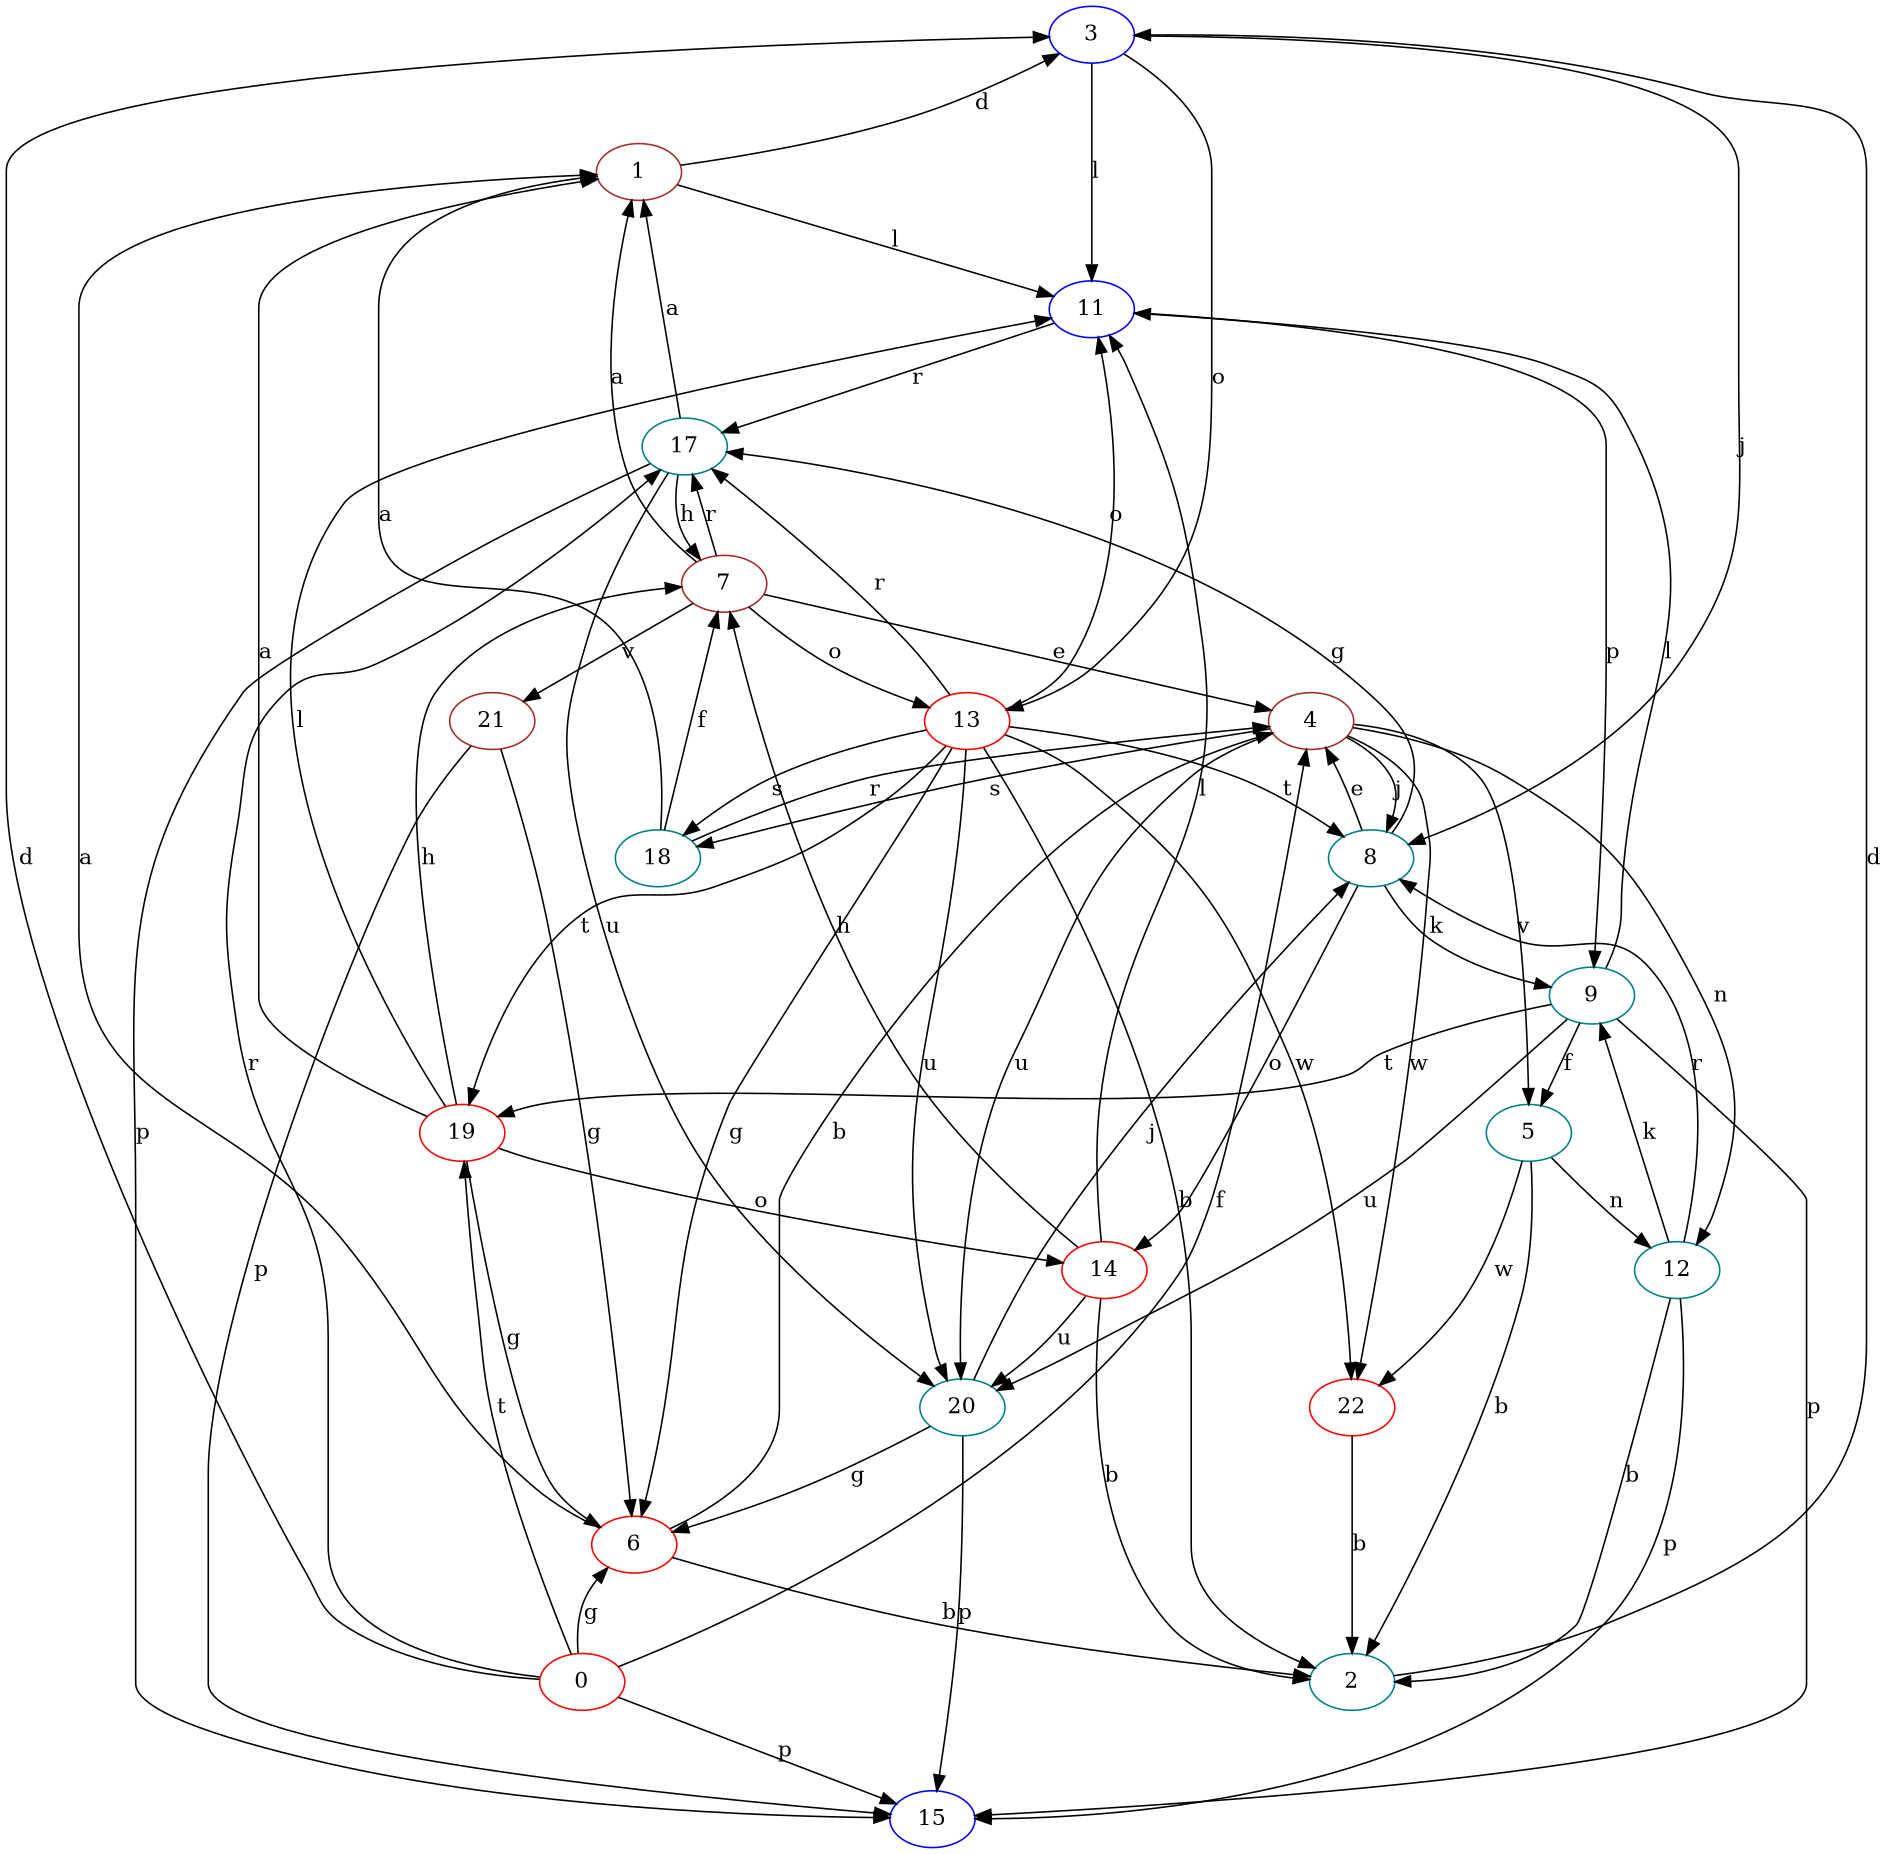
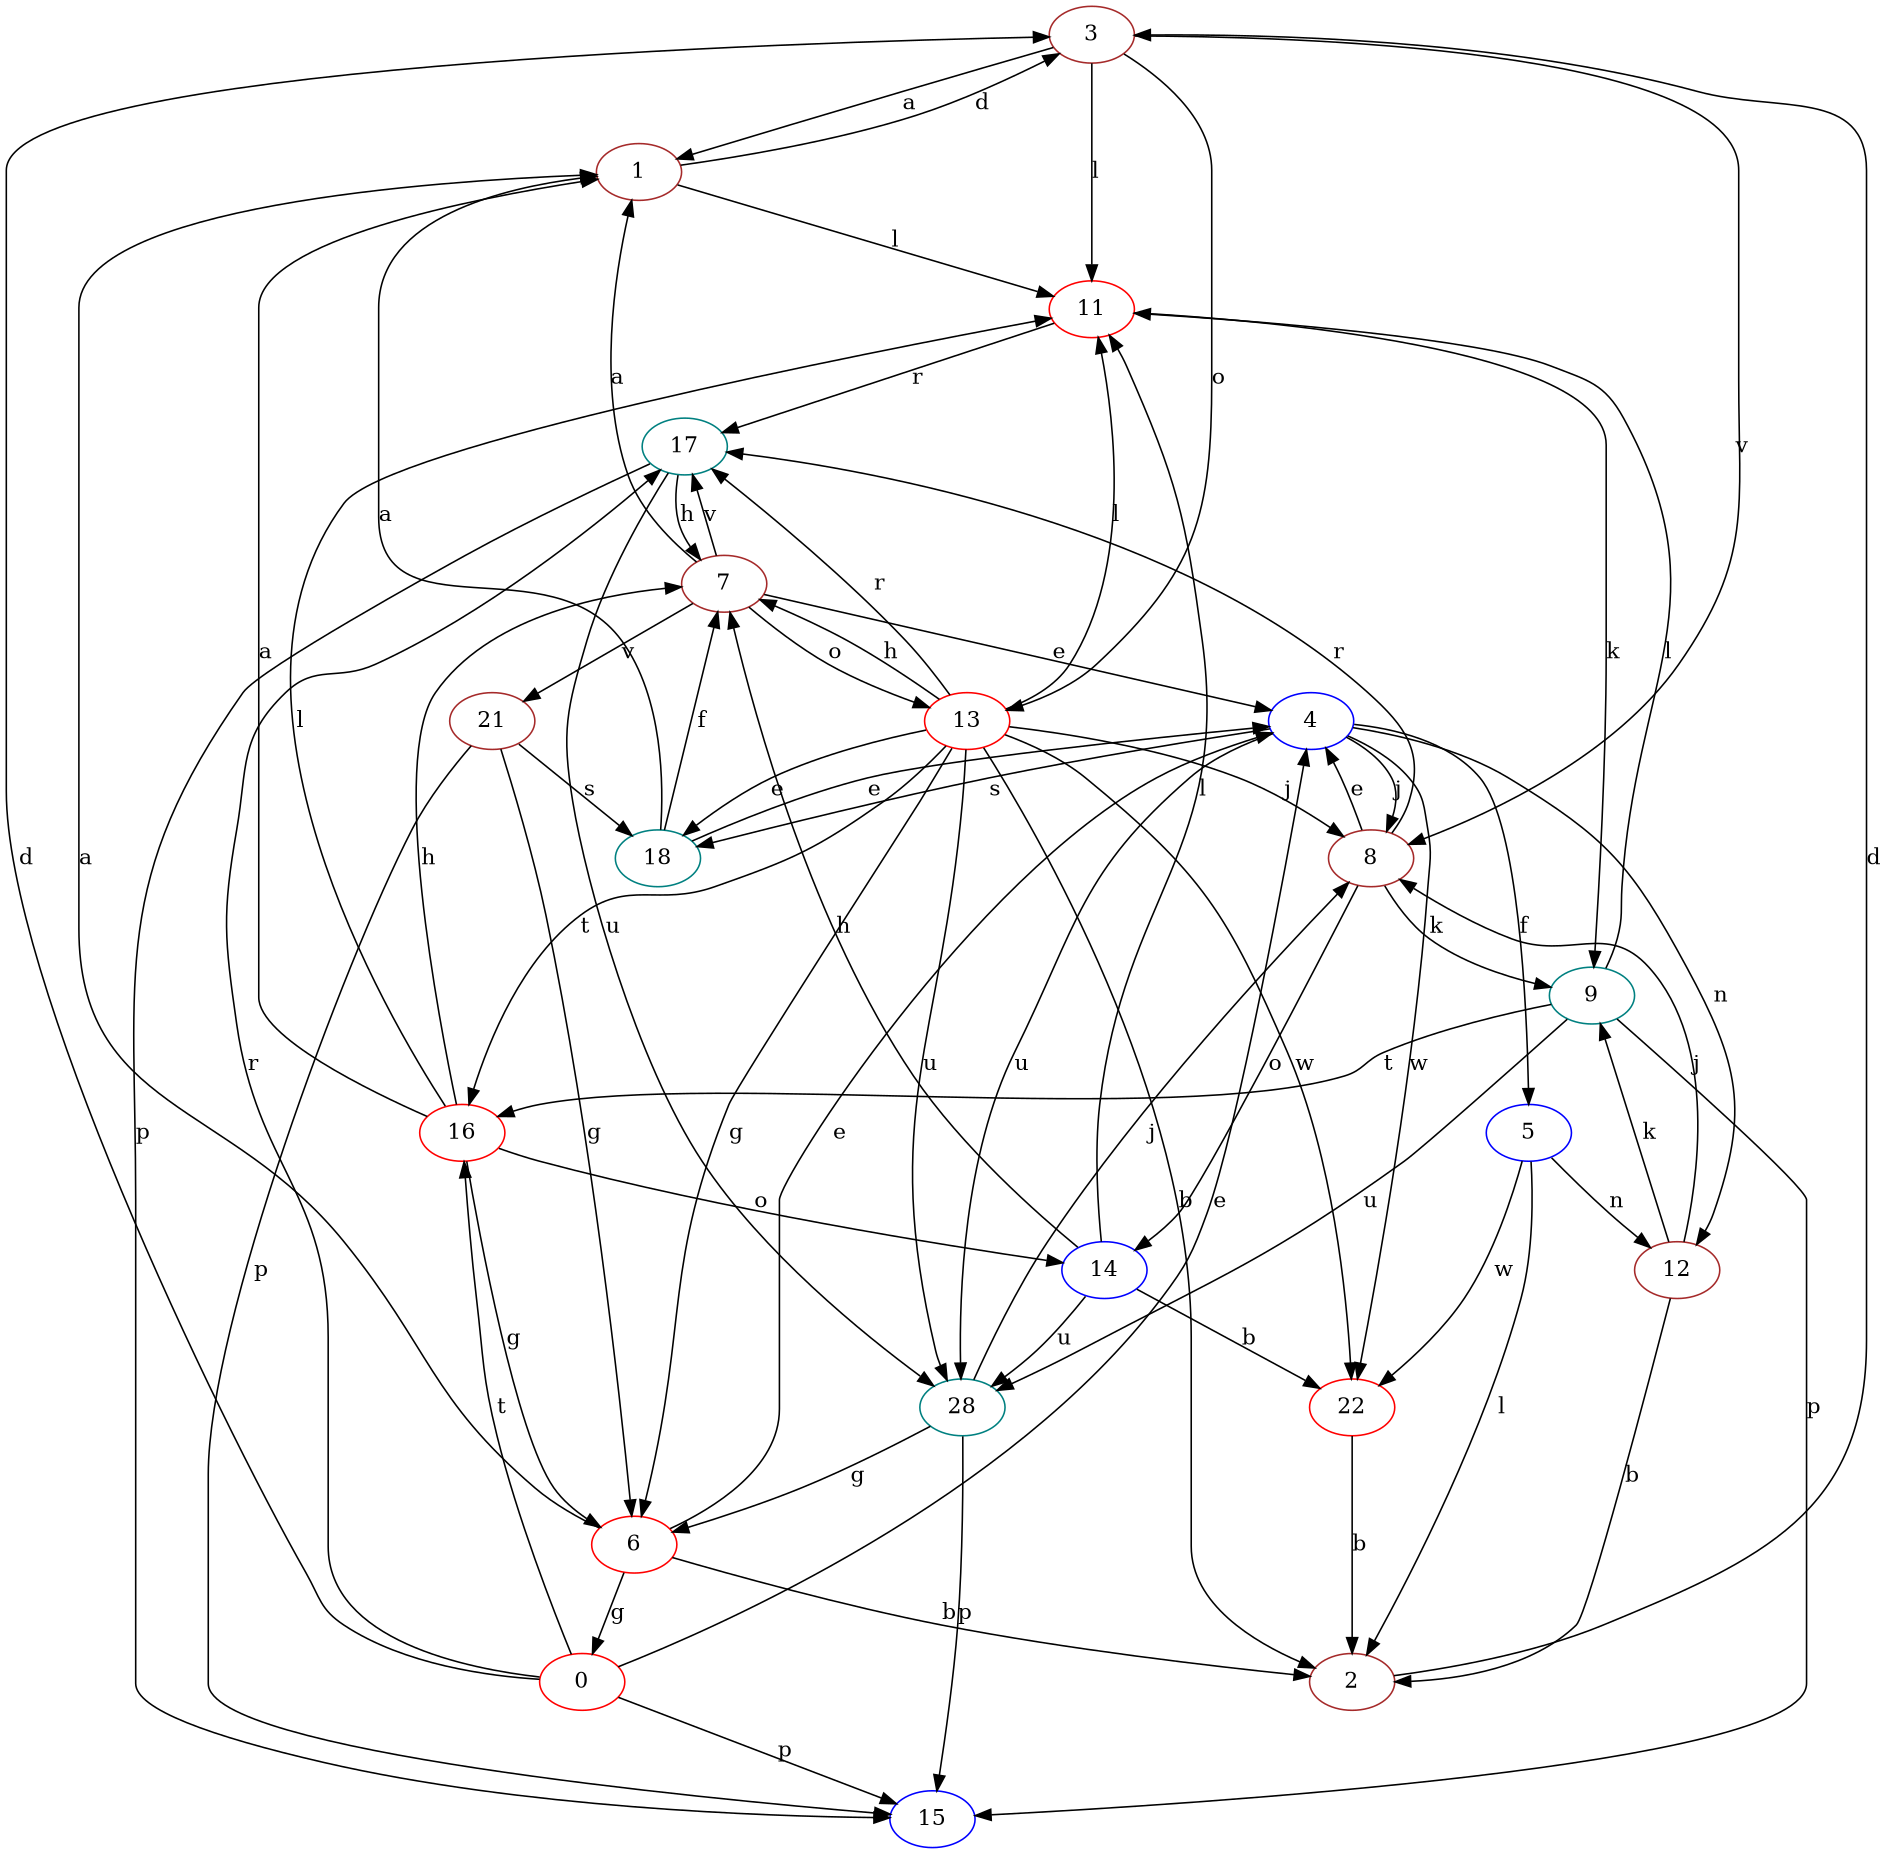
(1092, 35) -> (1092, 35)
(1092, 309) -> (1092, 309)
(663, 317) -> (873, 100)
(1743, 447) -> (1743, 447)
(711, 515) -> (711, 515)
(1116, 515) -> (1116, 515)
none -> (860, 648)
(1339, 652) -> (1339, 652)
(1613, 652) -> (1613, 652)
(1311, 721) -> (1311, 721)
none -> (559, 777)
(778, 790) -> (778, 790)
(875, 790) -> (875, 790)
(1288, 790) -> (1288, 790)
(1371, 858) -> (1371, 858)
(1524, 927) -> (1524, 927)
(1564, 1057) -> none
(1697, 1064) -> (1697, 1064)
(462, 1133) -> (462, 1133)
(840, 1133) -> (840, 1133)
(1529, 1133) -> (1529, 1133)
(1220, 1201) -> (1220, 1201)
(1104, 1270) -> (1104, 1270)
(1677, 1270) -> (1677, 1270)
(962, 1407) -> (962, 1407)
(1502, 1407) -> (1502, 1407)
(1120, 1536) -> (1221, 1335)
(580, 1614) -> (611, 1606)
(1352, 1682) -> (1352, 1682)
(1477, 1715) -> none
